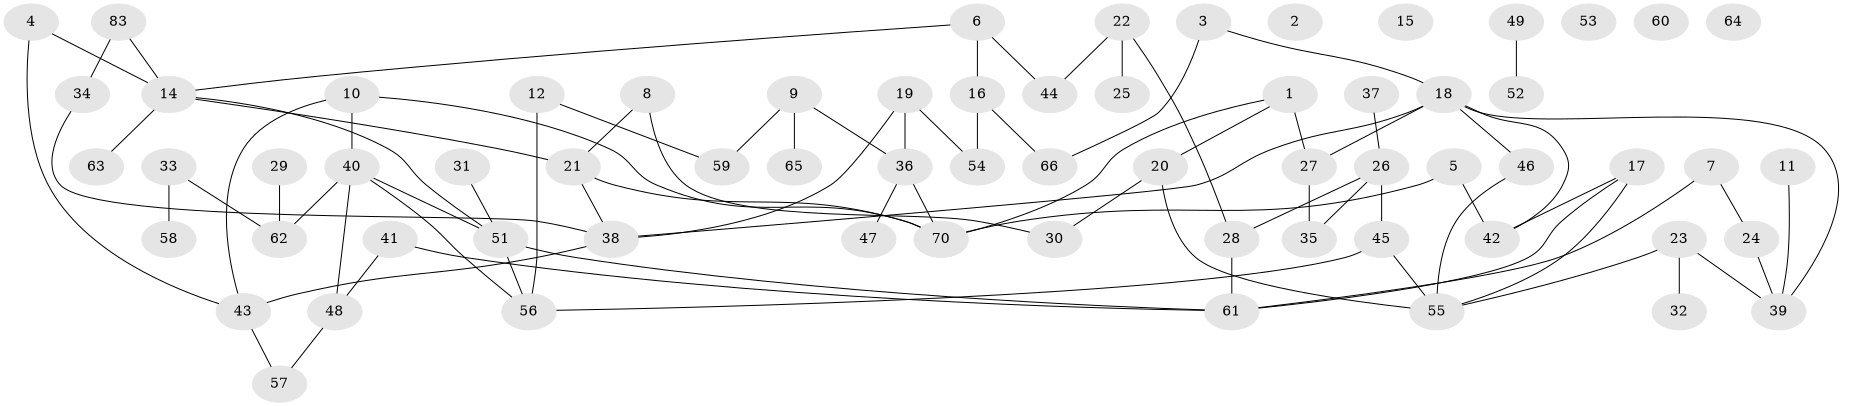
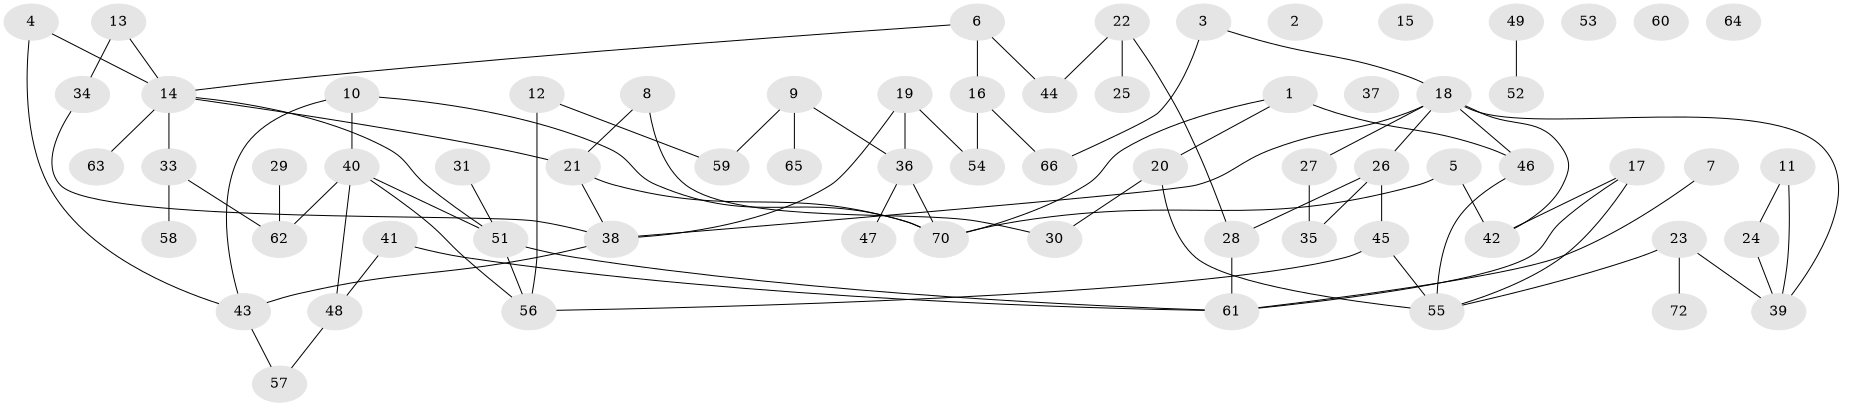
(119, 22) -> (119, 22)
none -> (169, 131)
(1300, 131) -> (1405, 128)
(1378, 138) -> (1408, 136)
(1732, 203) -> (1770, 203)
(1679, 312) -> (1679, 312)
